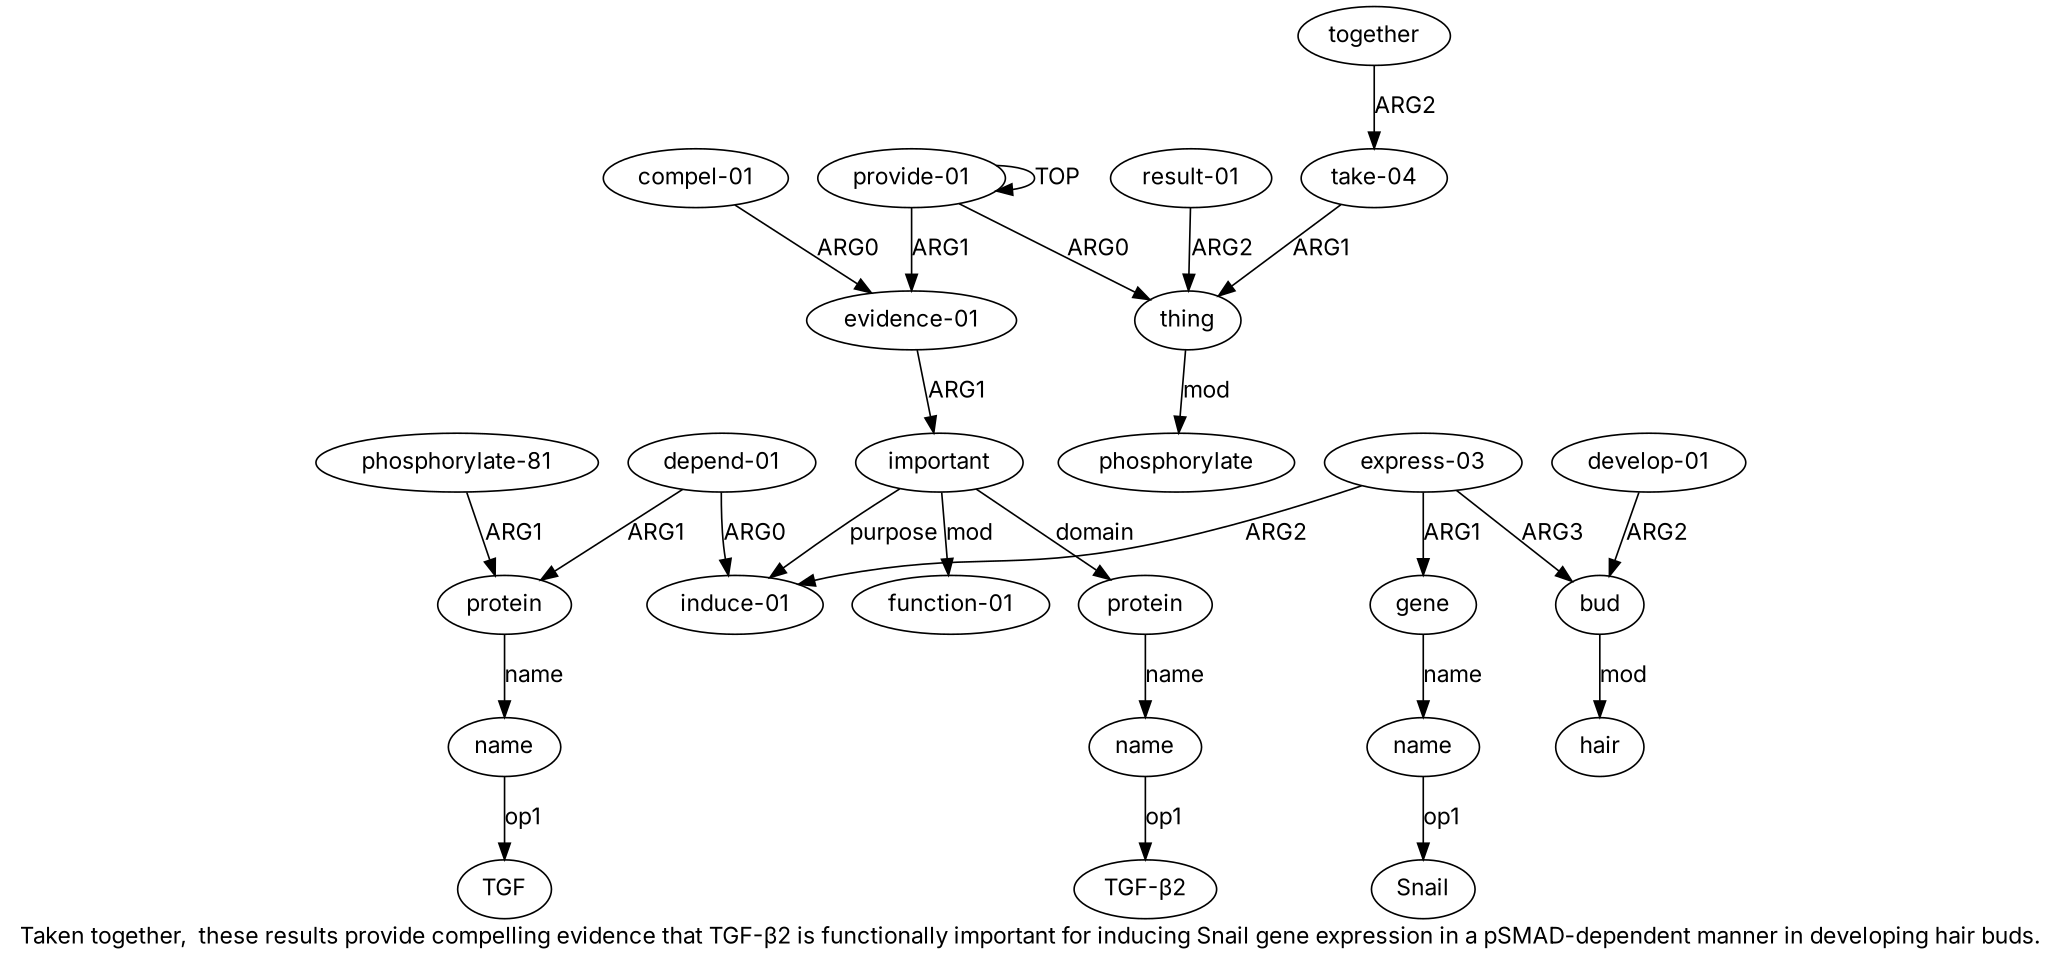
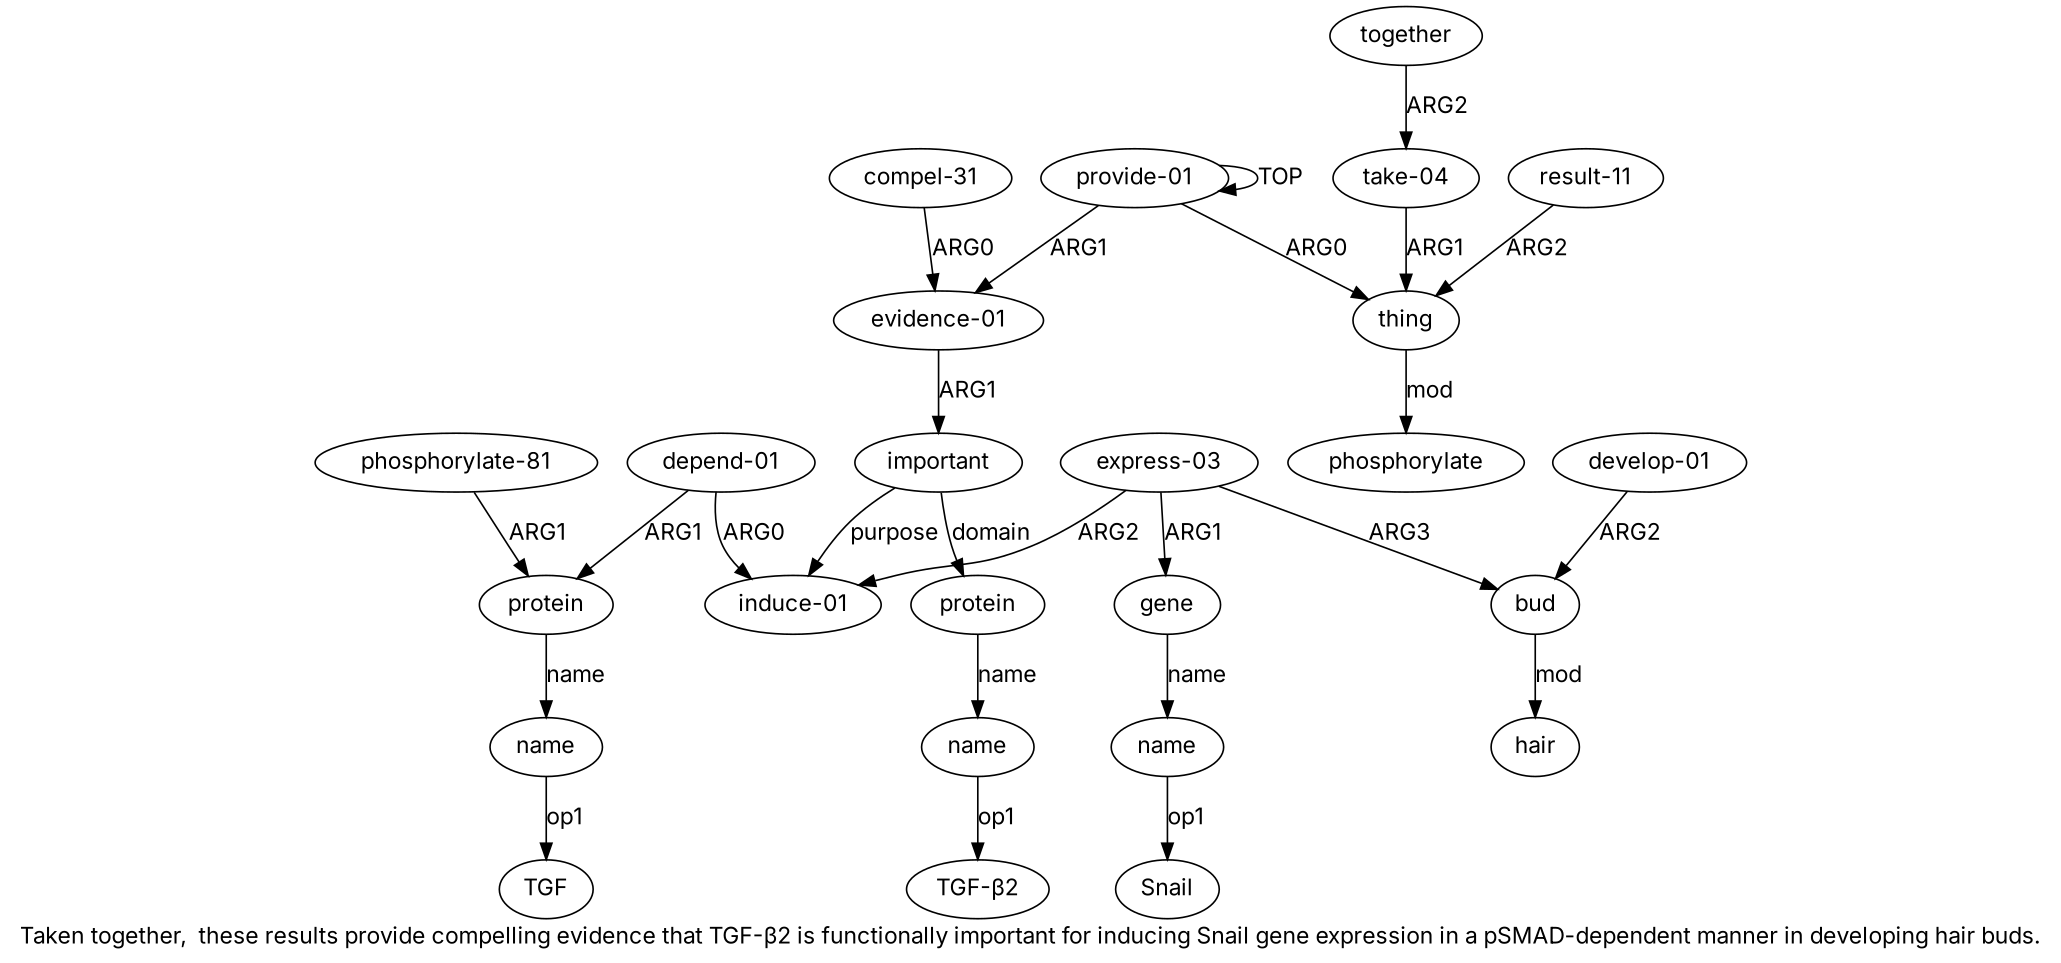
(696, 178) -> (921, 178)
(1191, 178) -> (1586, 178)
(951, 605) -> none
